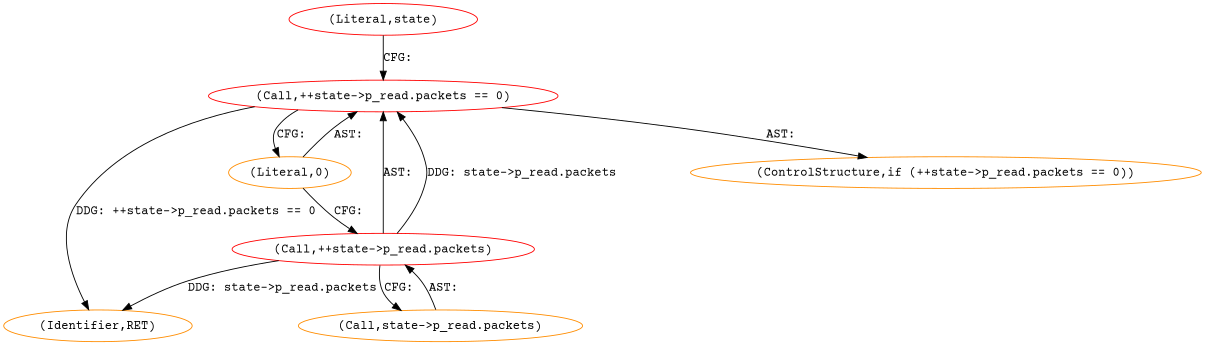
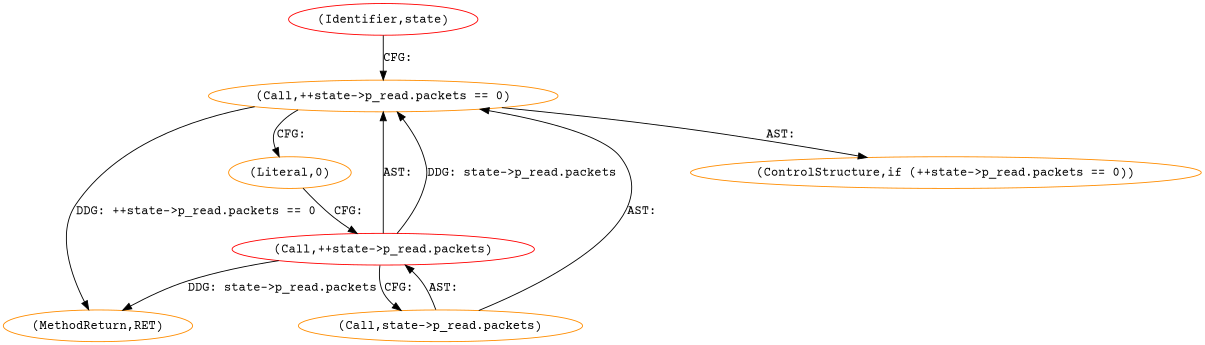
(383, 19) -> (383, 19)
(383, 96) -> (383, 96)
(325, 135) -> (629, 202)
(98, 326) -> (98, 326)
